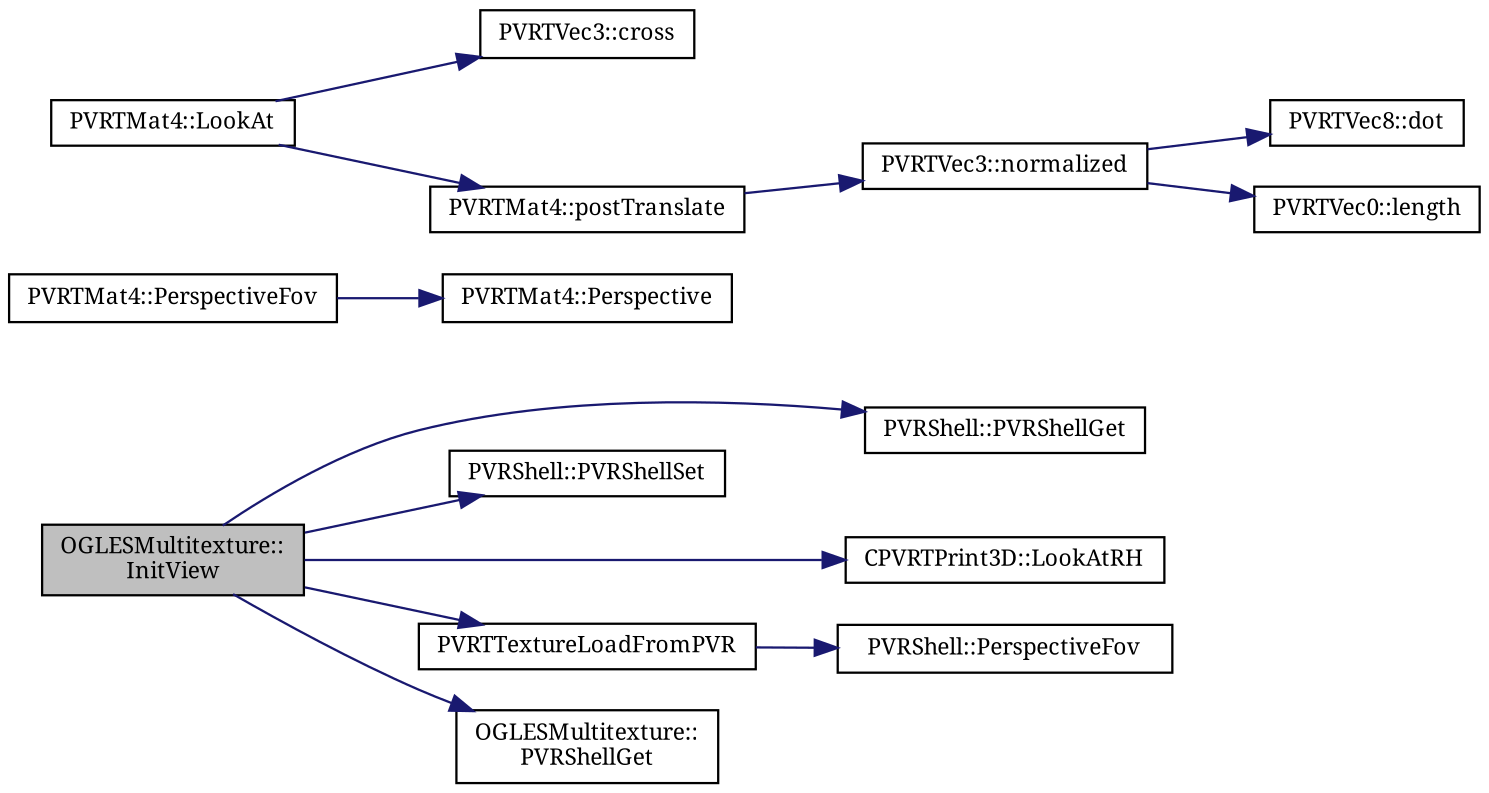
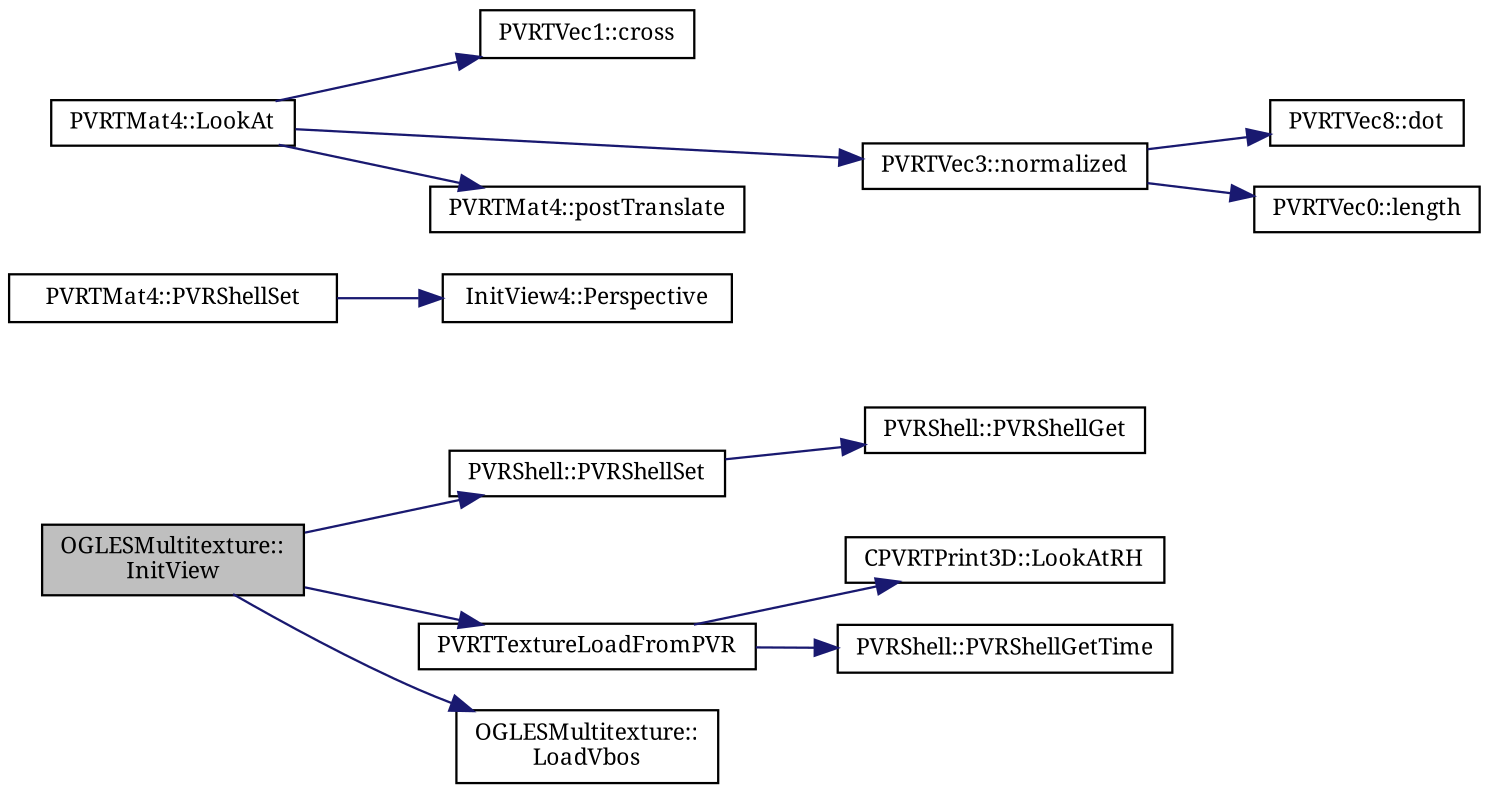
(587, 34) -> (587, 34)
(792, 188) -> (567, 143)
(173, 298) -> (173, 298)
(587, 298) -> (587, 298)
(520, 412) -> (783, 453)
(563, 560) -> (785, 606)
(1005, 649) -> (1005, 649)
(587, 747) -> (587, 747)
